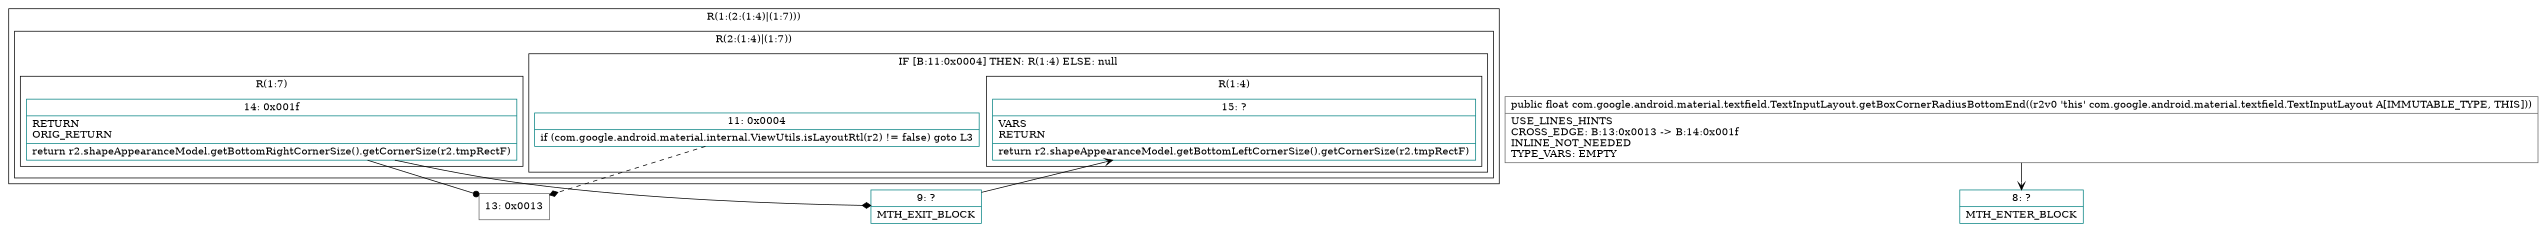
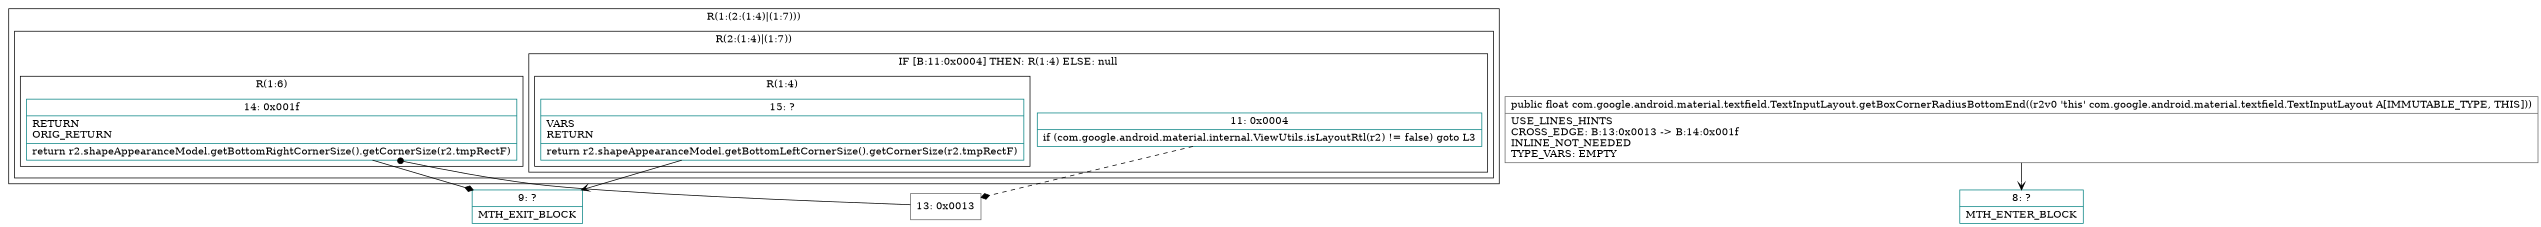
(272, 85) -> (272, 85)
(410, 173) -> (656, 193)
(1043, 177) -> (635, 174)
